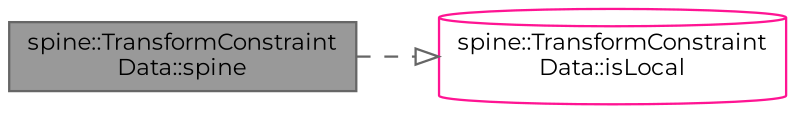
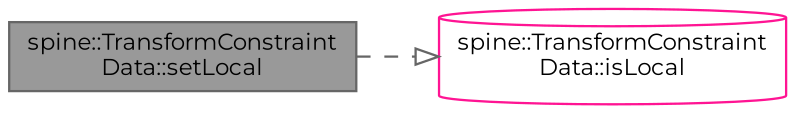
(183, 57) -> (183, 57)
